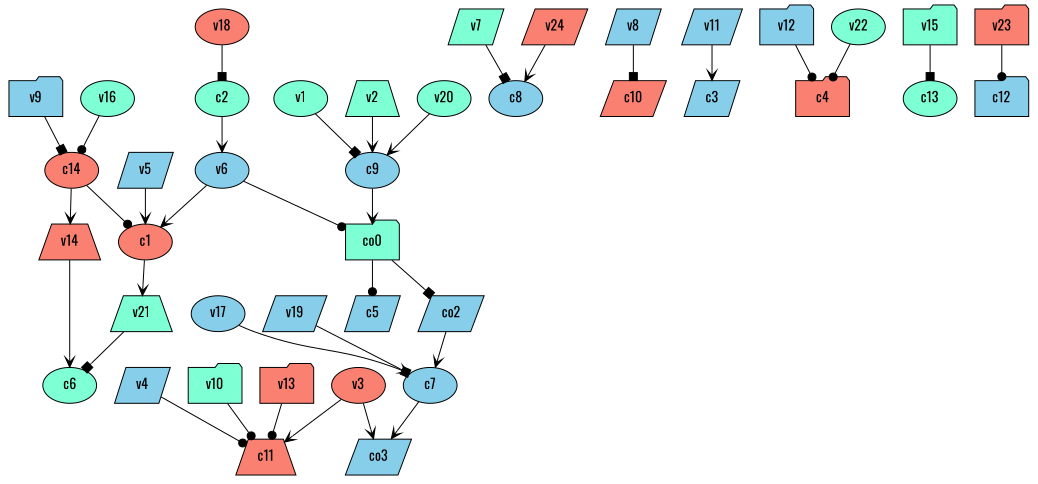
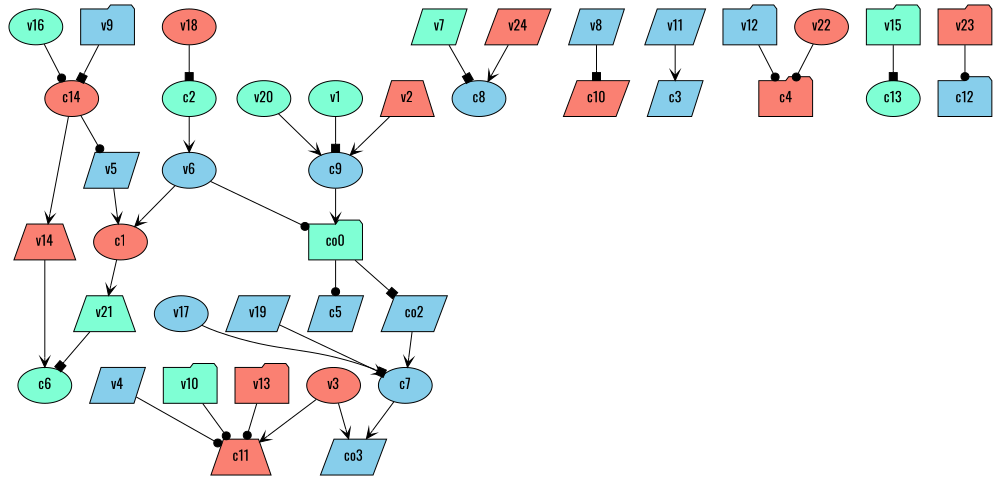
(858, 27) -> (822, 27)
(372, 99) -> (407, 99)
(106, 203) -> (89, 130)
